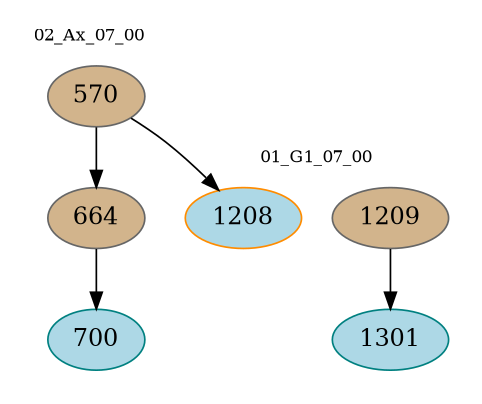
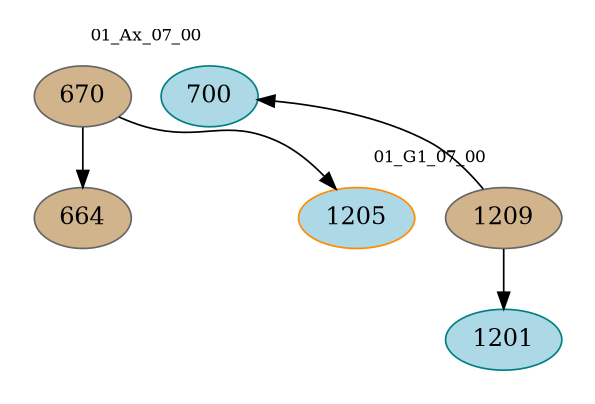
(90, 36) -> (146, 36)
(96, 96) -> (83, 96)
(243, 218) -> (357, 218)
(96, 271) -> (389, 125)
(390, 340) -> (504, 340)
